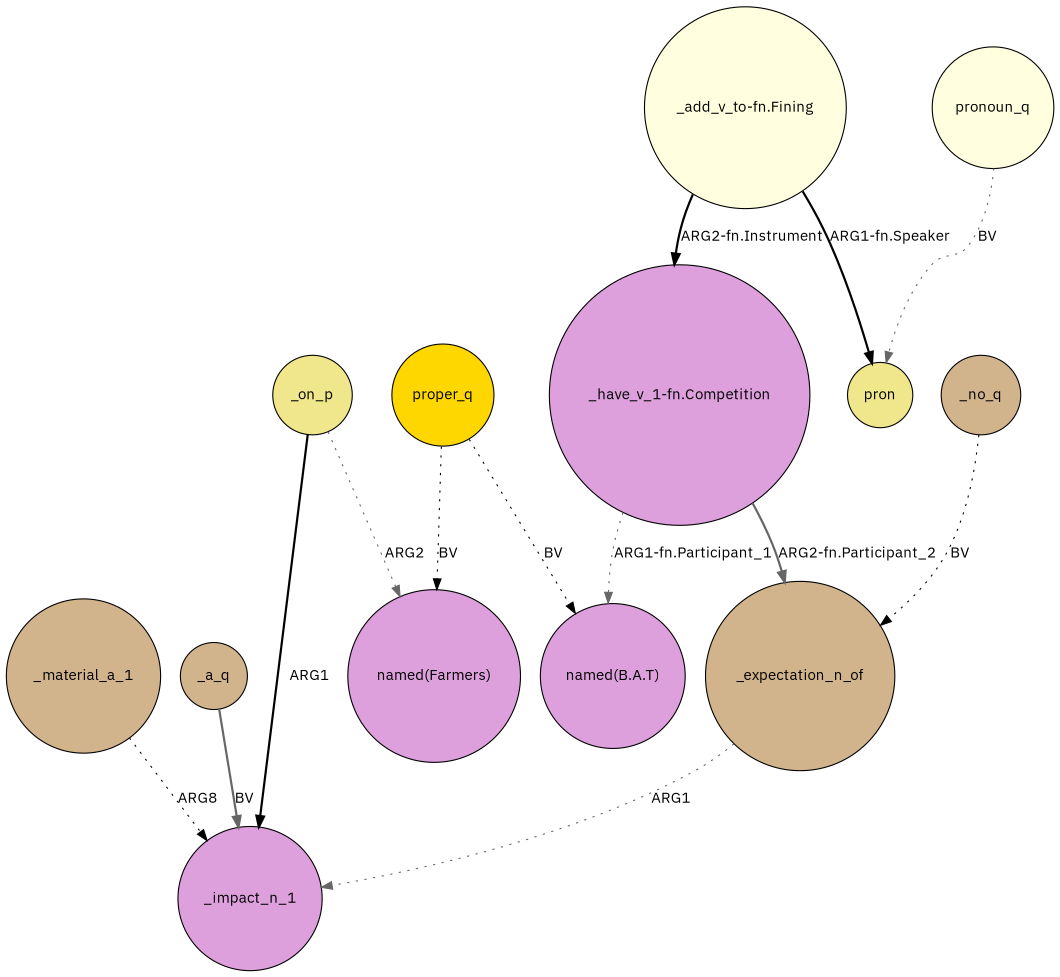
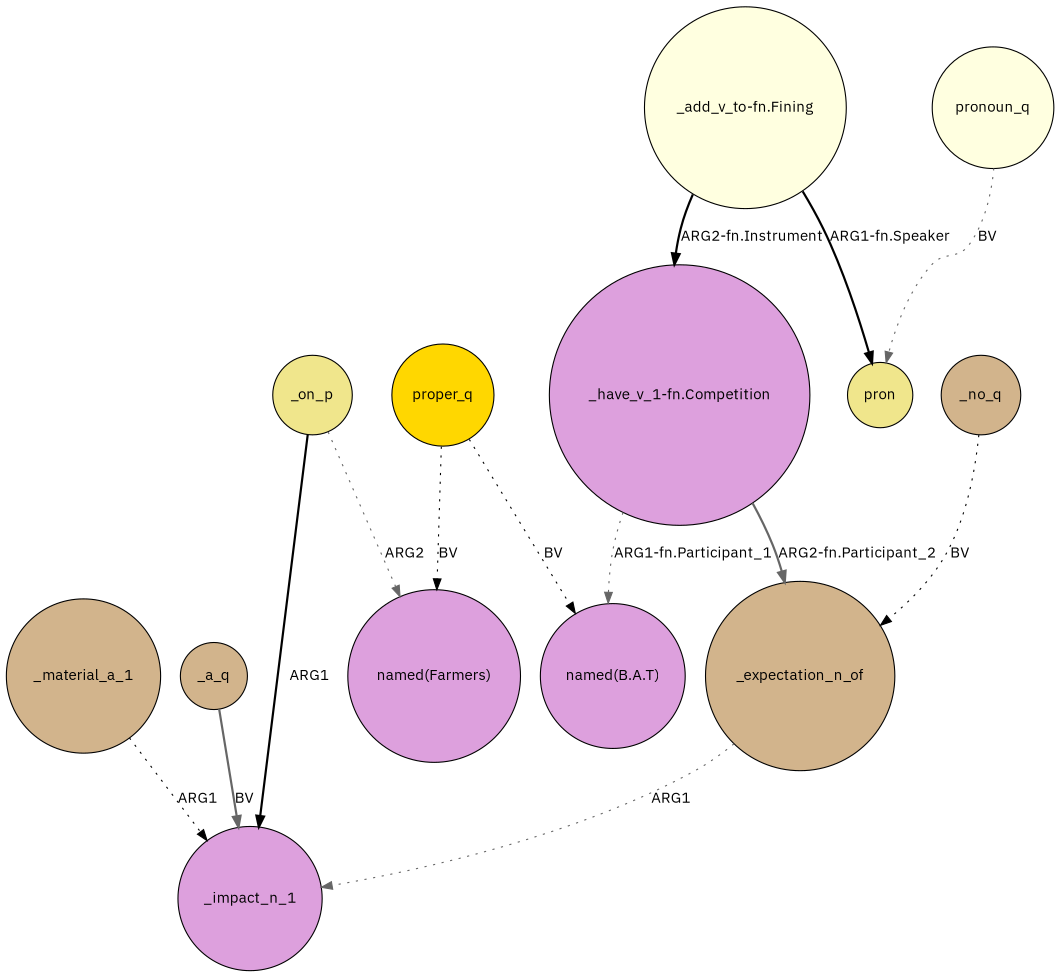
(198, 799) -> (198, 799)
